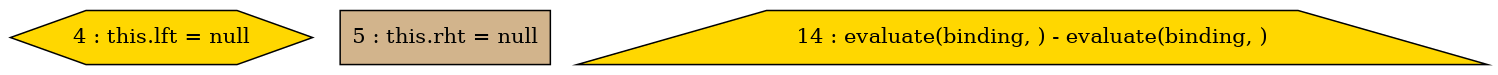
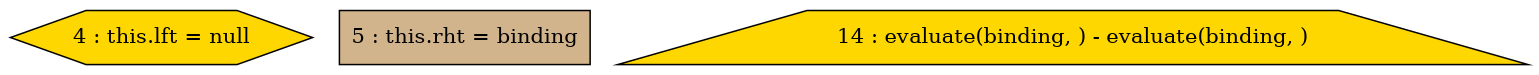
(445, 38) -> (465, 38)
